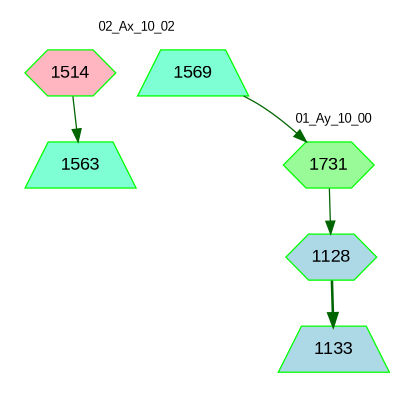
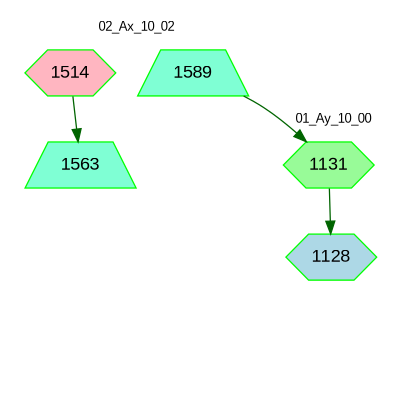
(193, 73) -> (193, 73)
(329, 165) -> (329, 165)
(334, 349) -> none
